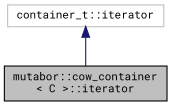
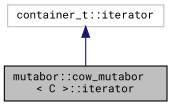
(86, 84) -> (86, 84)
